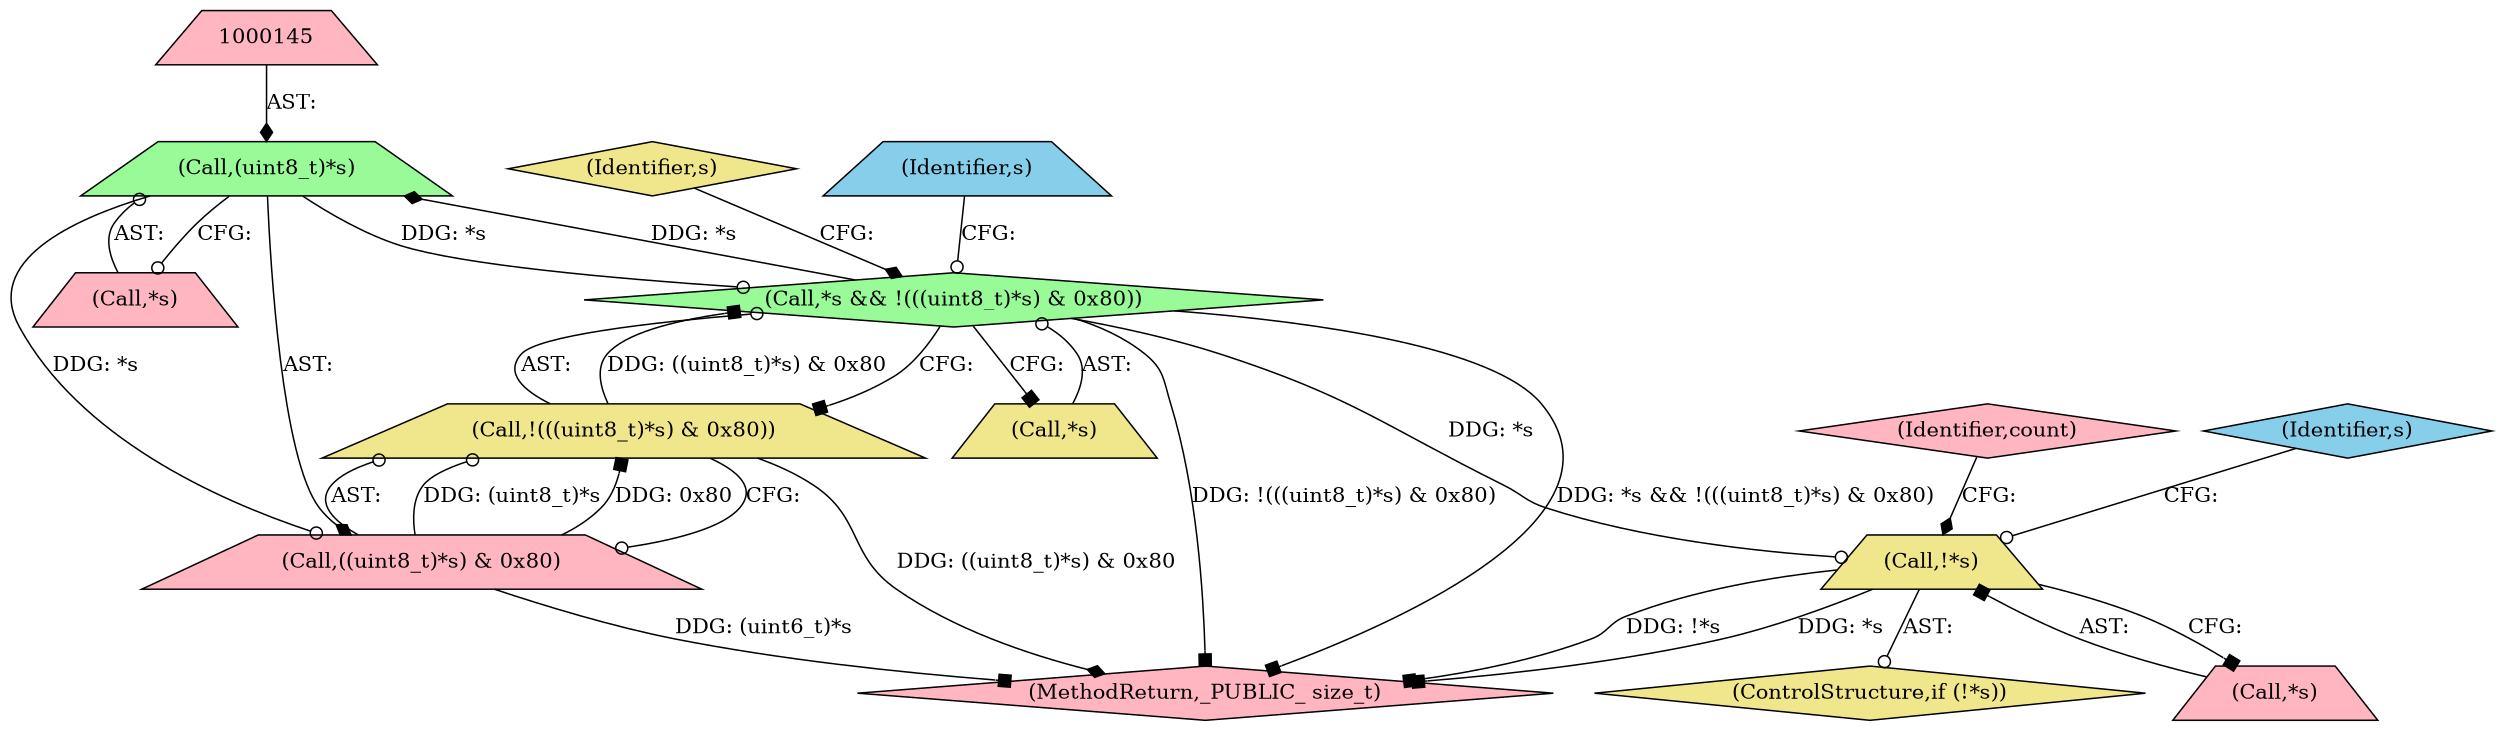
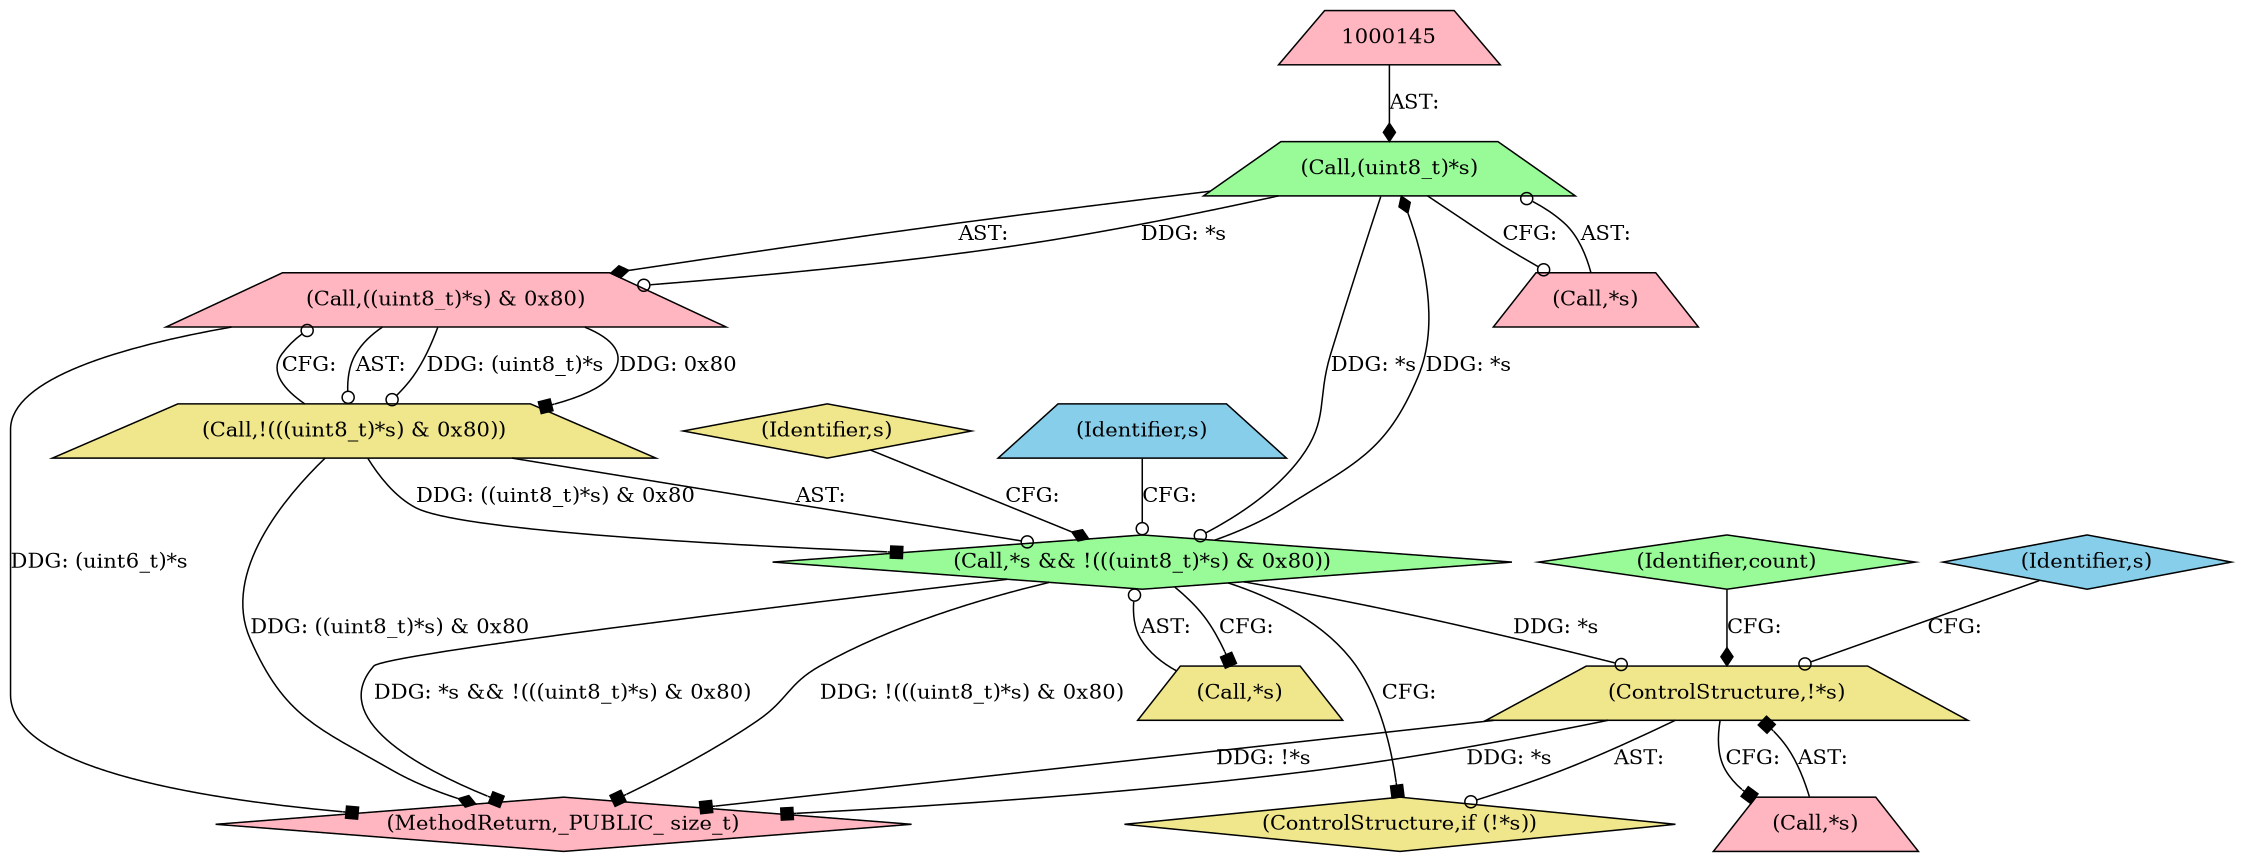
(893, 377) -> (1346, 654)
(1988, 431) -> (1727, 562)
(1932, 562) -> (1727, 693)
